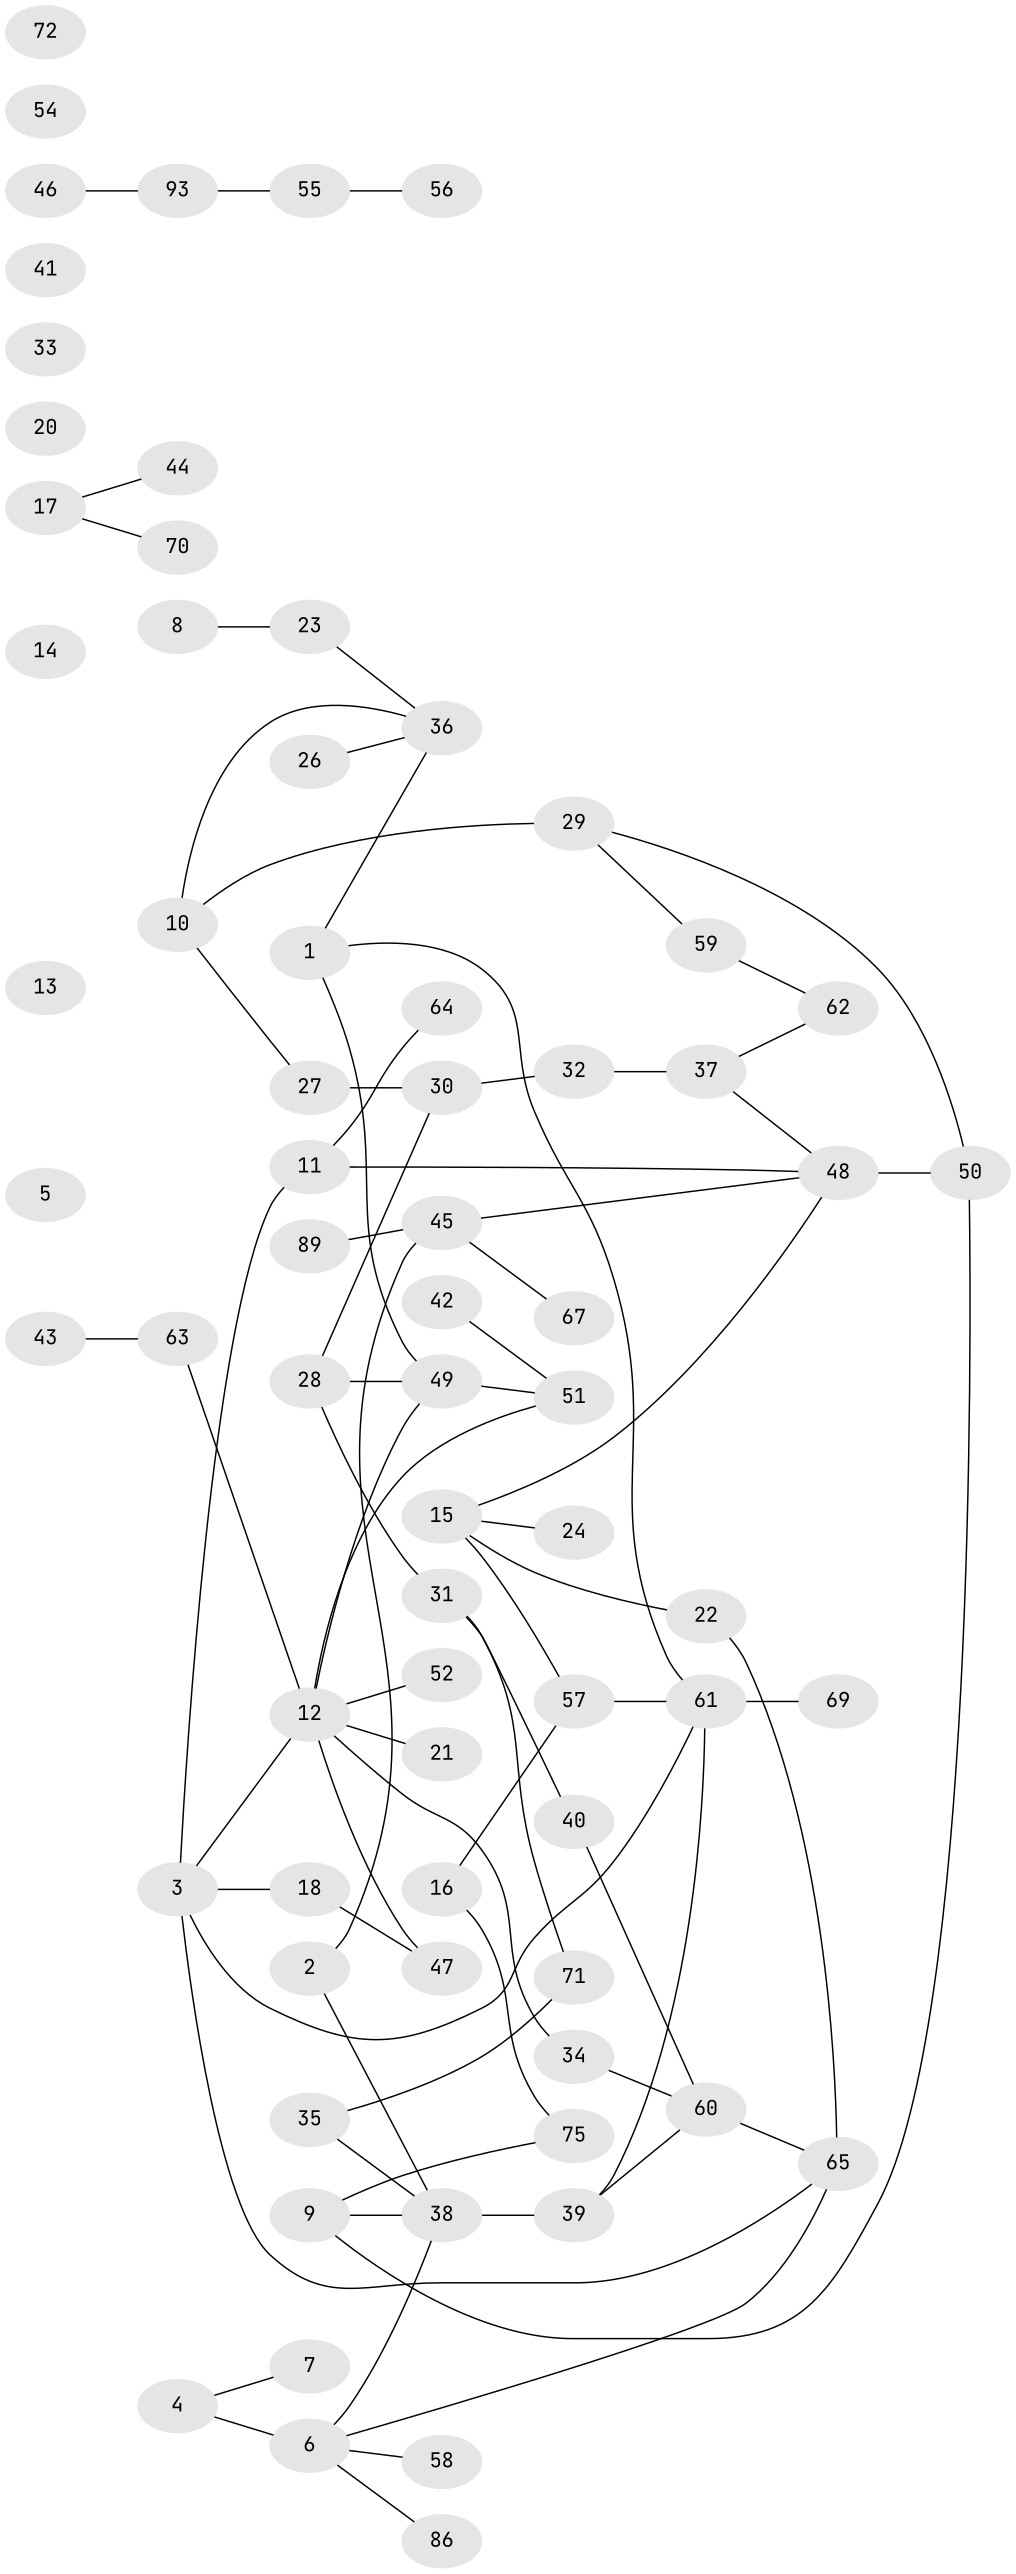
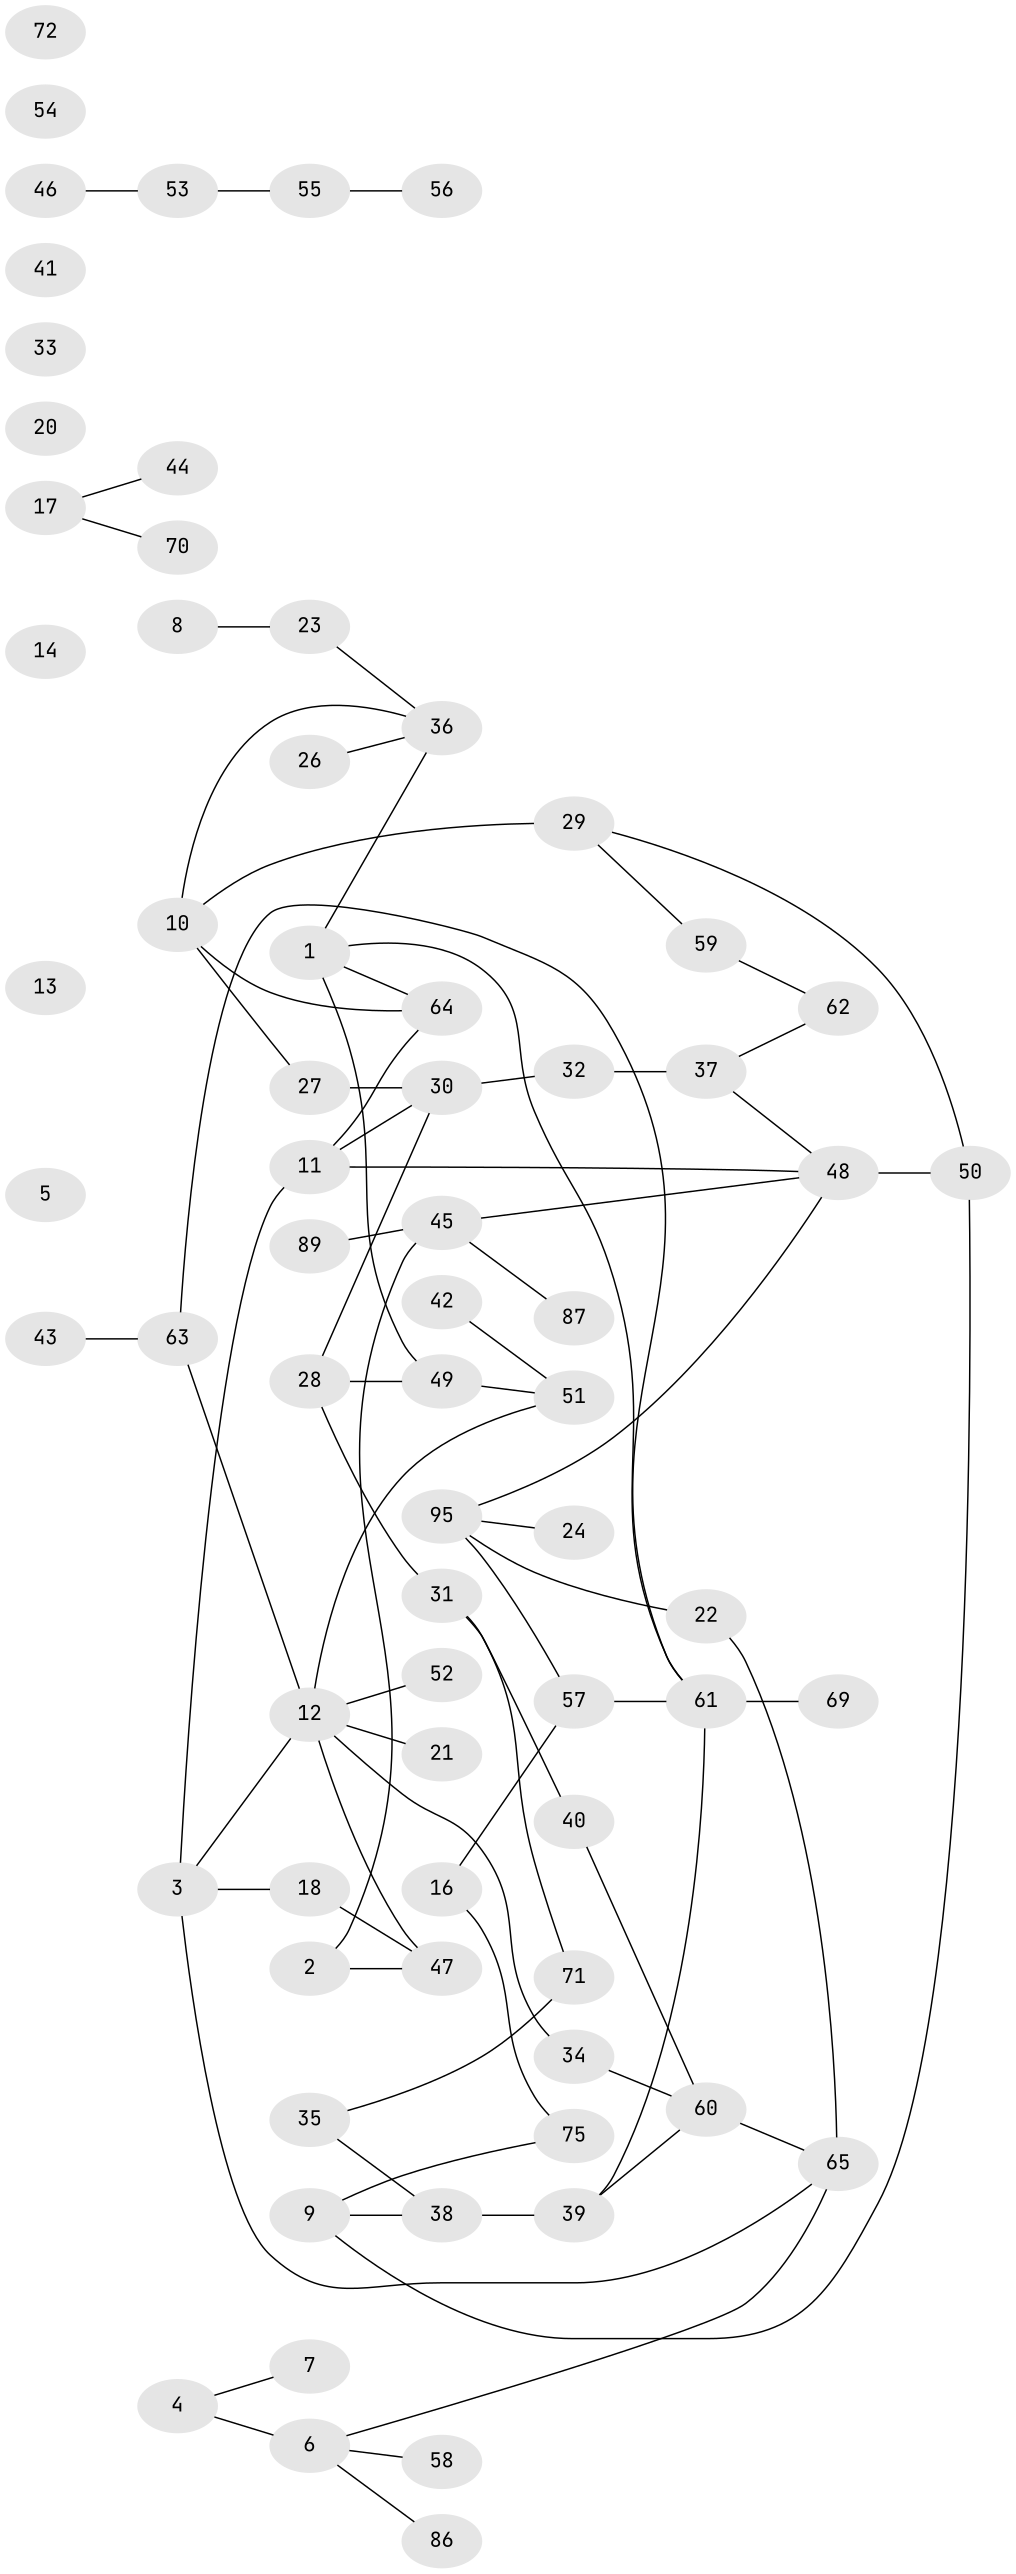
(178, 191) -> (178, 191)
none -> (376, 981)
none -> (294, 1000)
none -> (376, 1127)
(574, 1318) -> (574, 1318)
(373, 1491) -> none
(442, 1517) -> (442, 1517)
(486, 2006) -> (573, 981)
(376, 2092) -> (376, 1969)
(390, 2337) -> none
